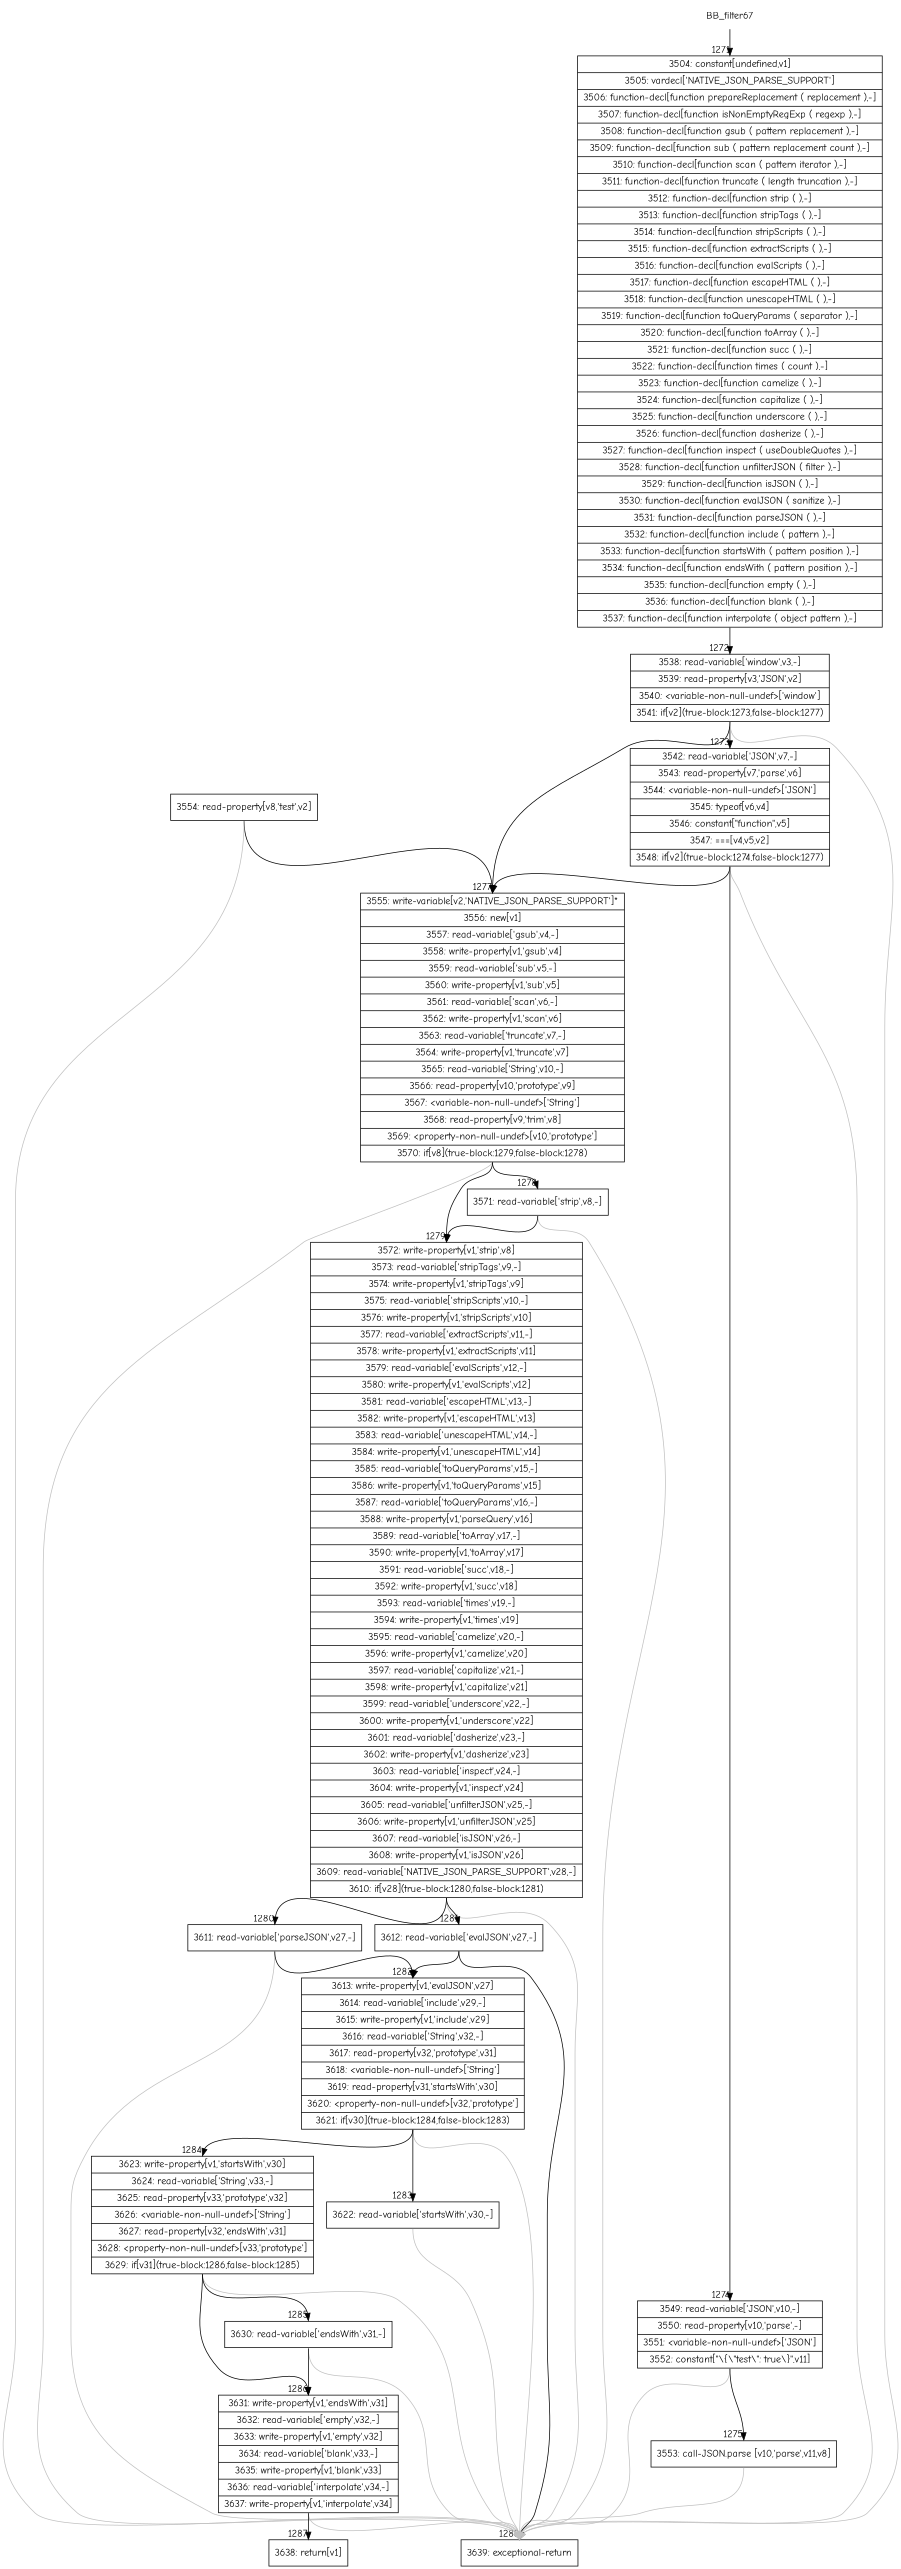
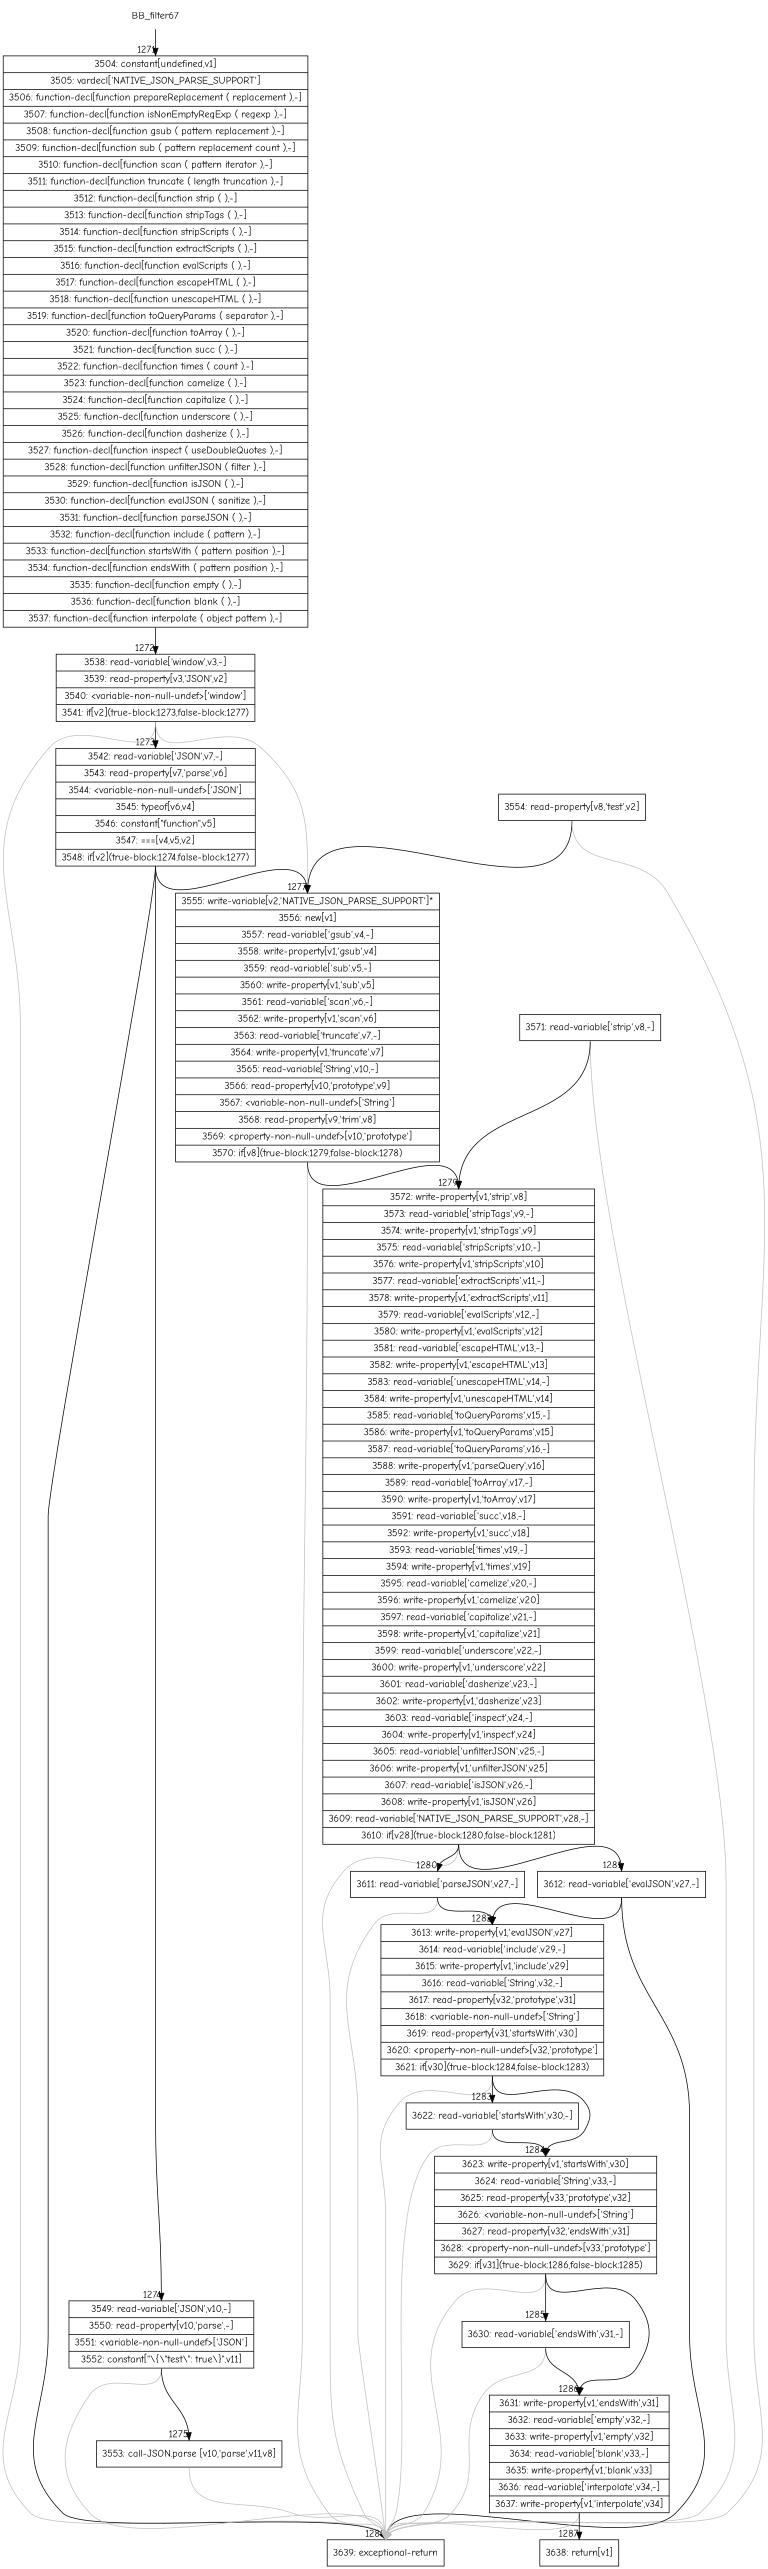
(589, 768) -> (272, 759)
(511, 1175) -> none
(857, 1842) -> (48, 1851)
none -> (515, 2143)
